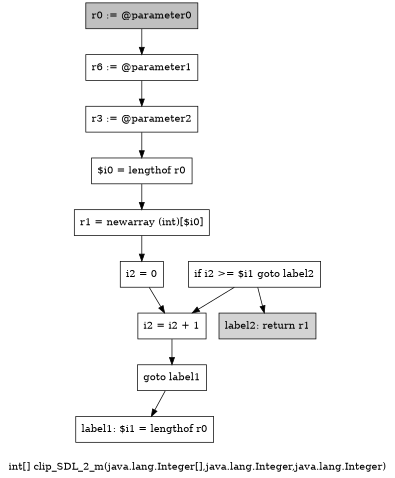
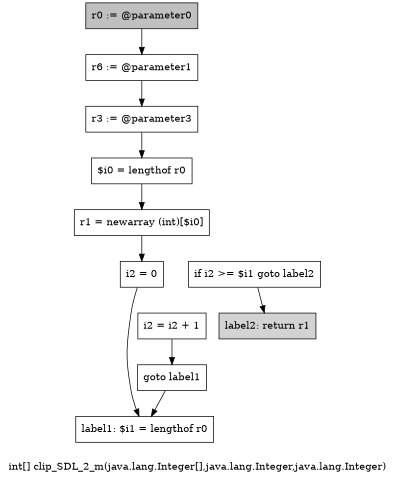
(142, 119) -> (142, 119)
(155, 297) -> (127, 348)
(216, 298) -> none
